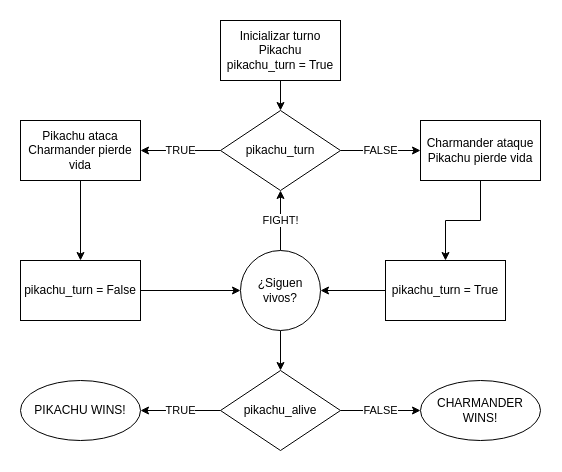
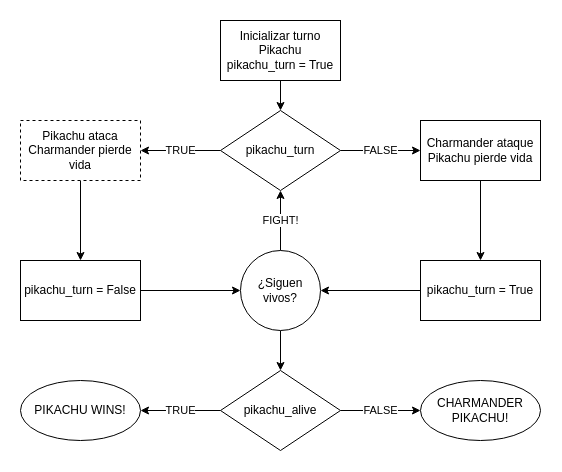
(81, 151) -> (81, 151)
(446, 291) -> (481, 291)
(481, 411) -> (481, 411)
